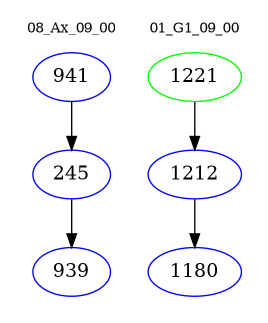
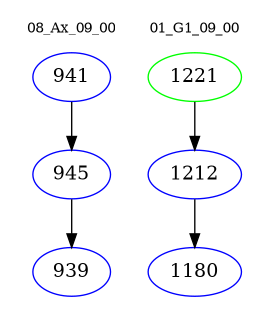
(72, 175) -> (72, 175)
